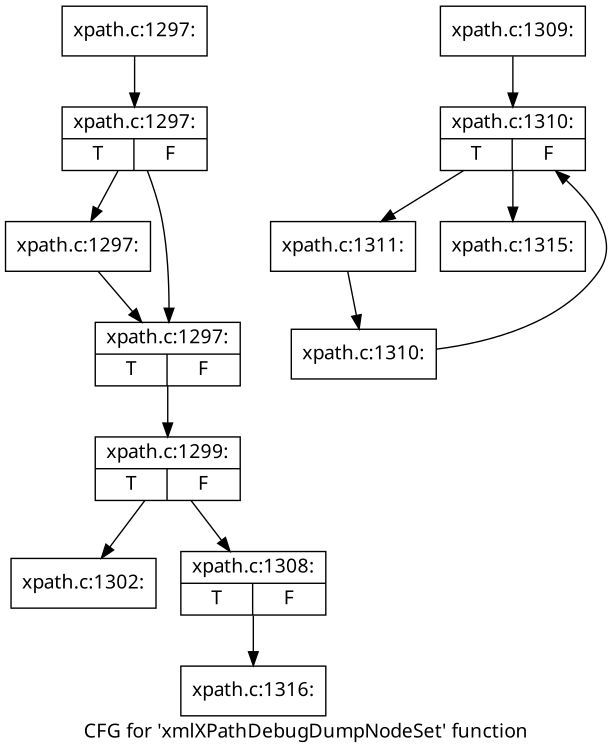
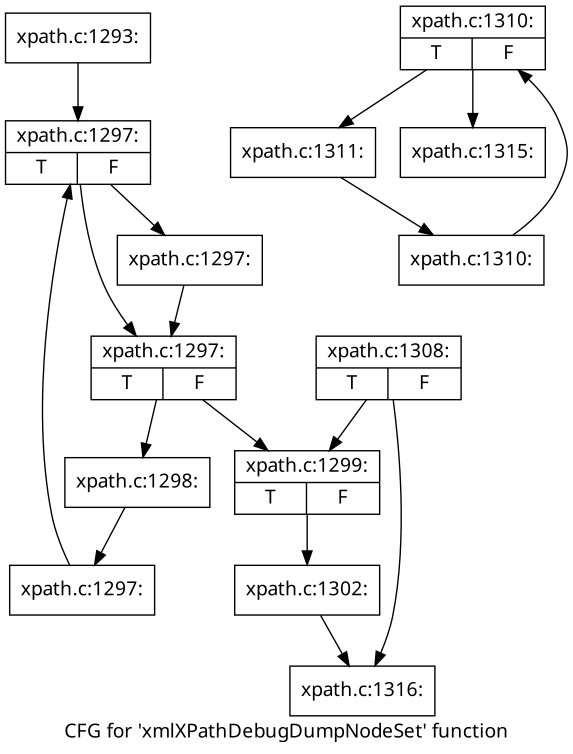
(513, 31) -> none
none -> (78, 38)
none -> (137, 483)
(206, 520) -> (352, 420)
none -> (331, 635)
